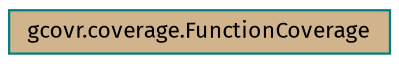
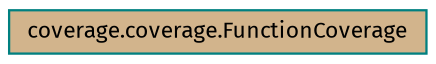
(200, 32) -> (218, 32)
